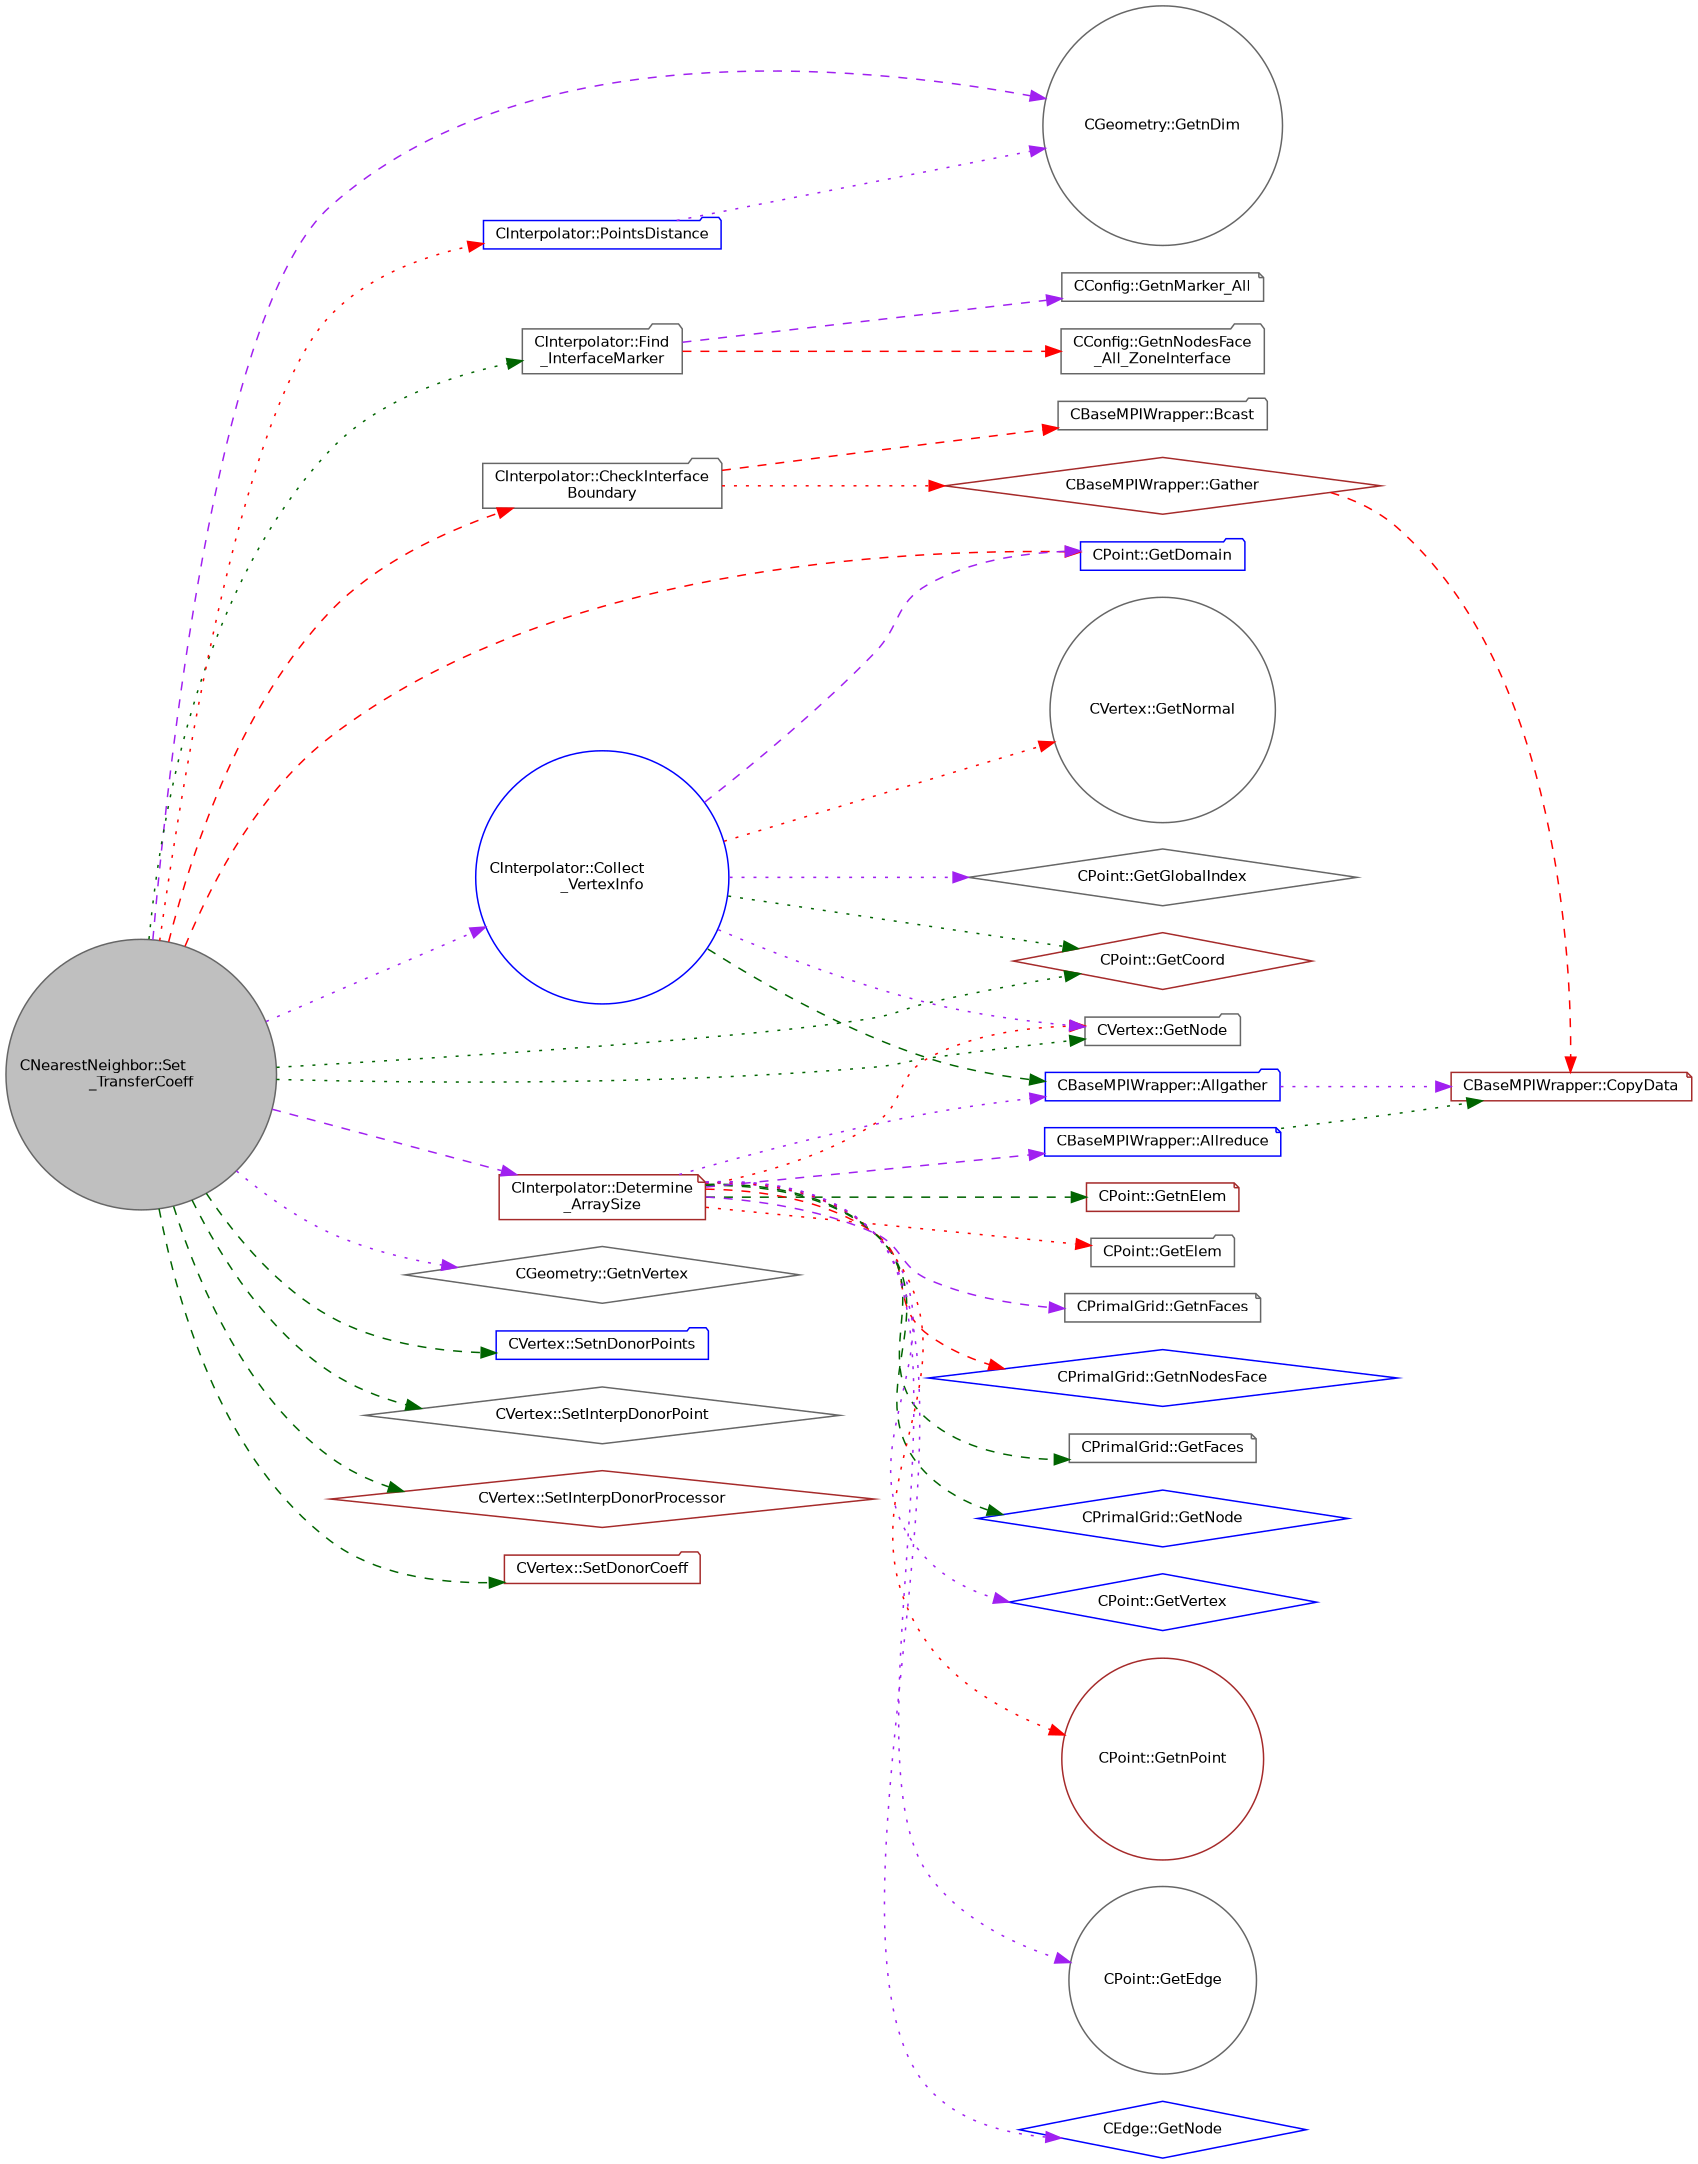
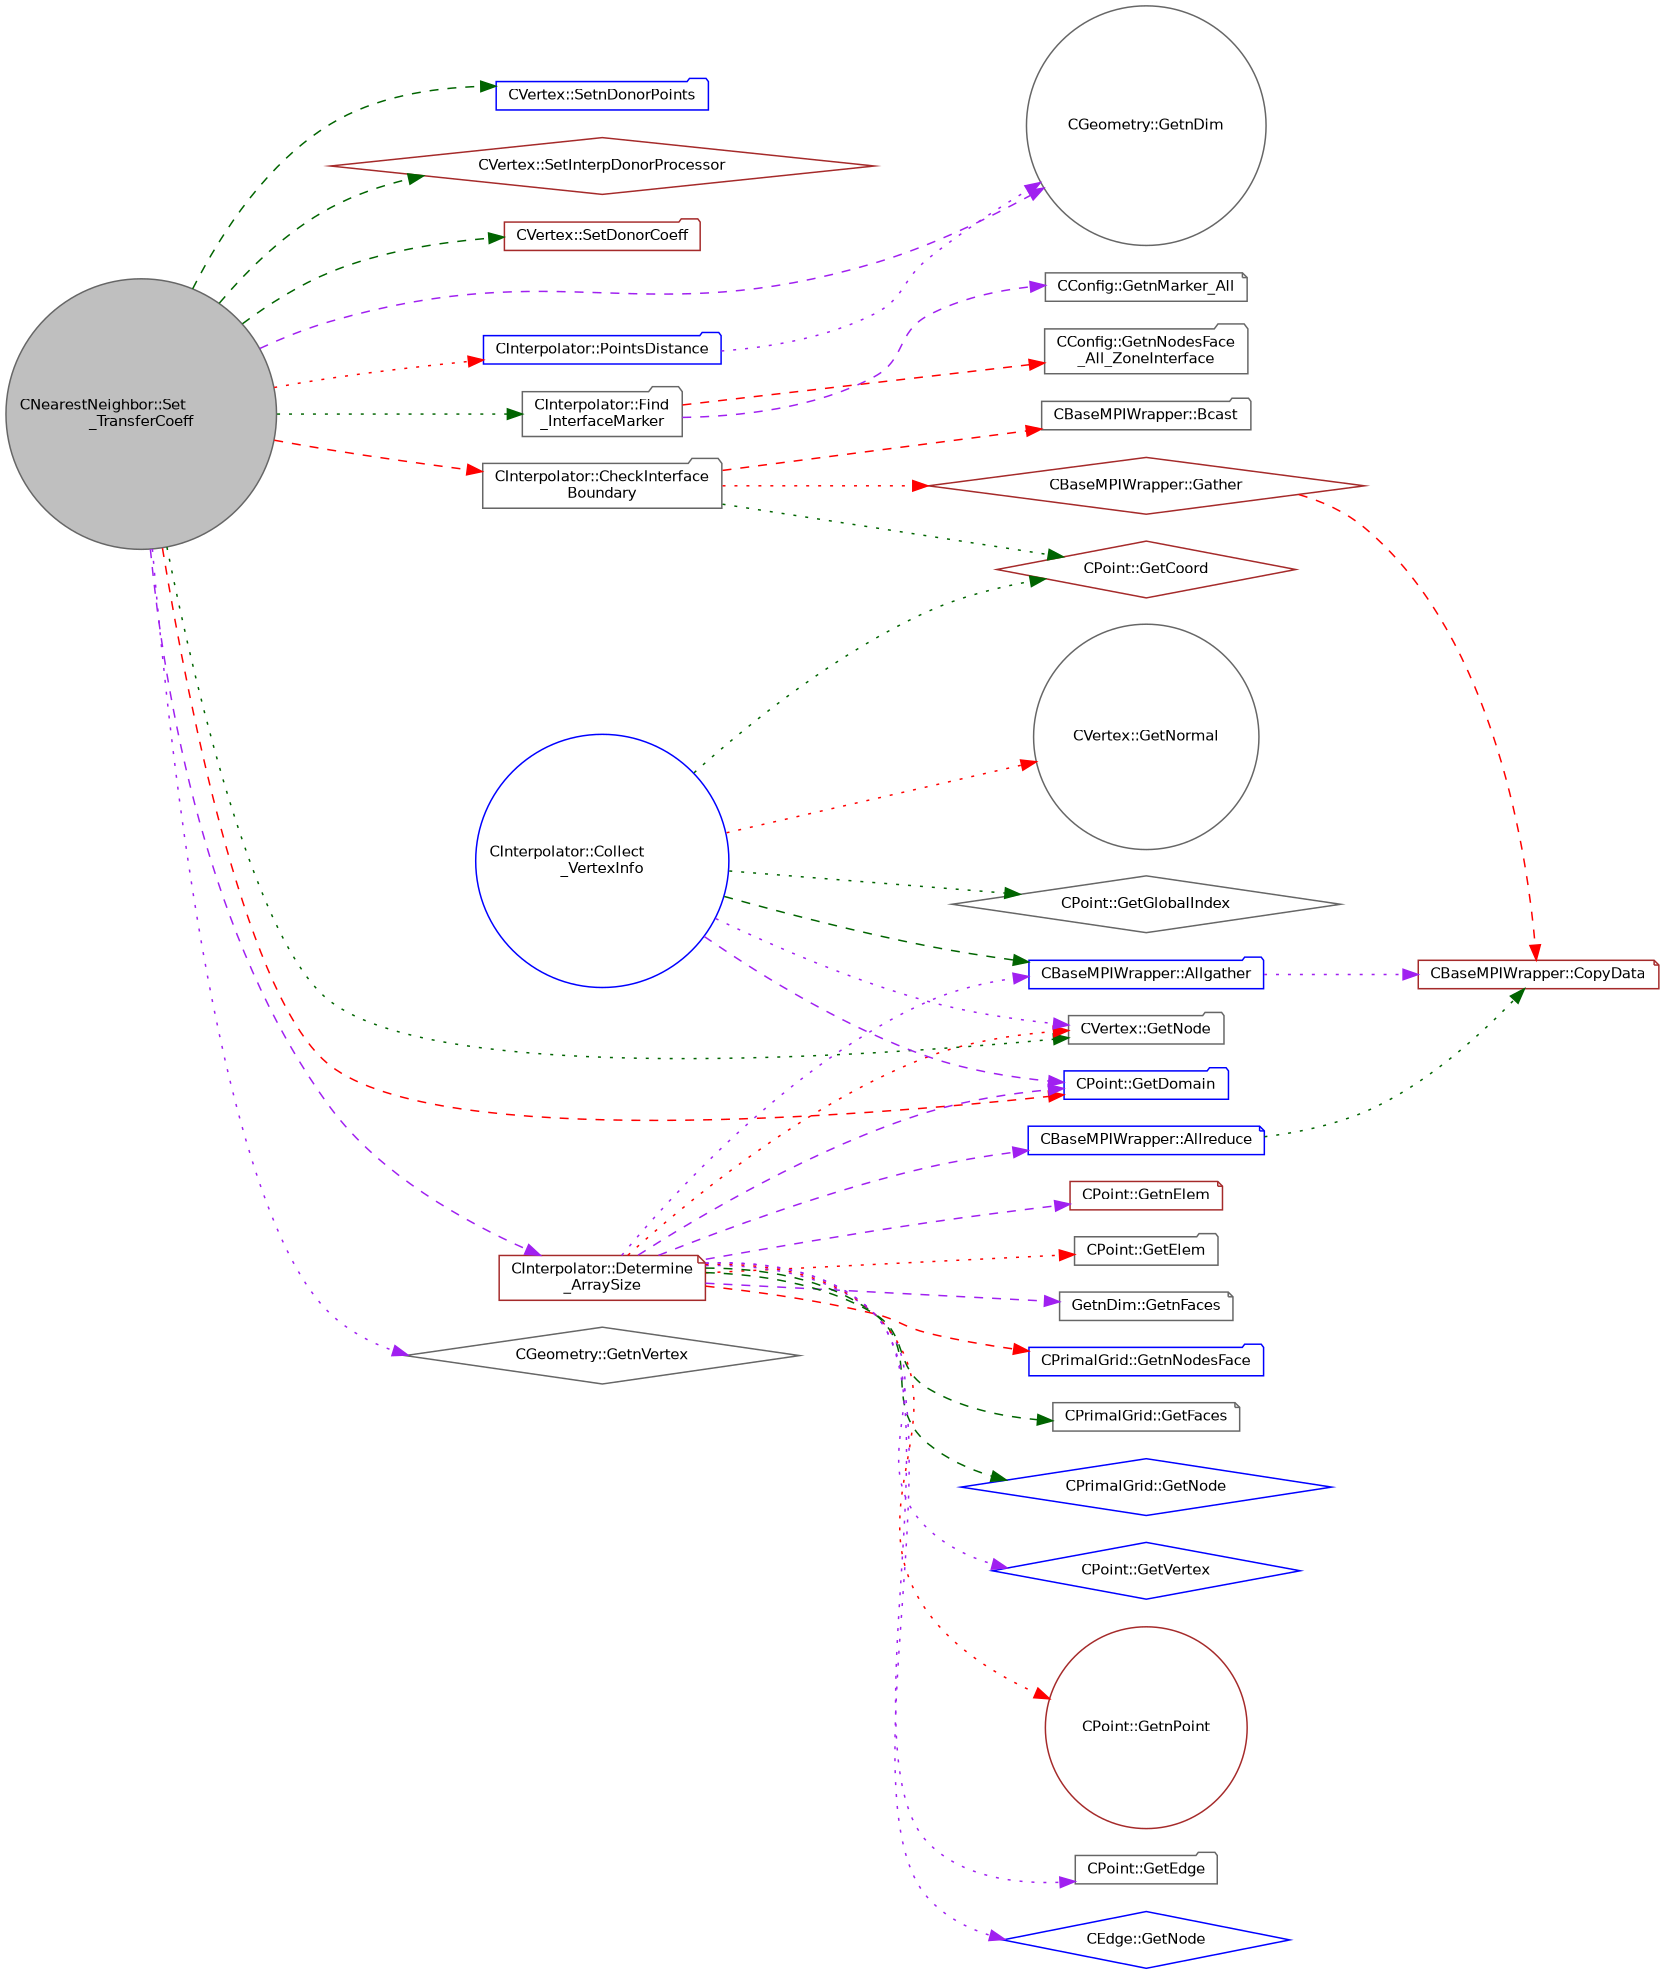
(841, 877) -> (867, 882)
(369, 977) -> none
(673, 1040) -> (885, 529)
none -> (834, 1148)
(888, 1197) -> (880, 1230)
(1163, 1308) -> (1146, 1306)
(1163, 1378) -> (1146, 1362)
(602, 1415) -> none
(1163, 1980) -> (1146, 1870)
